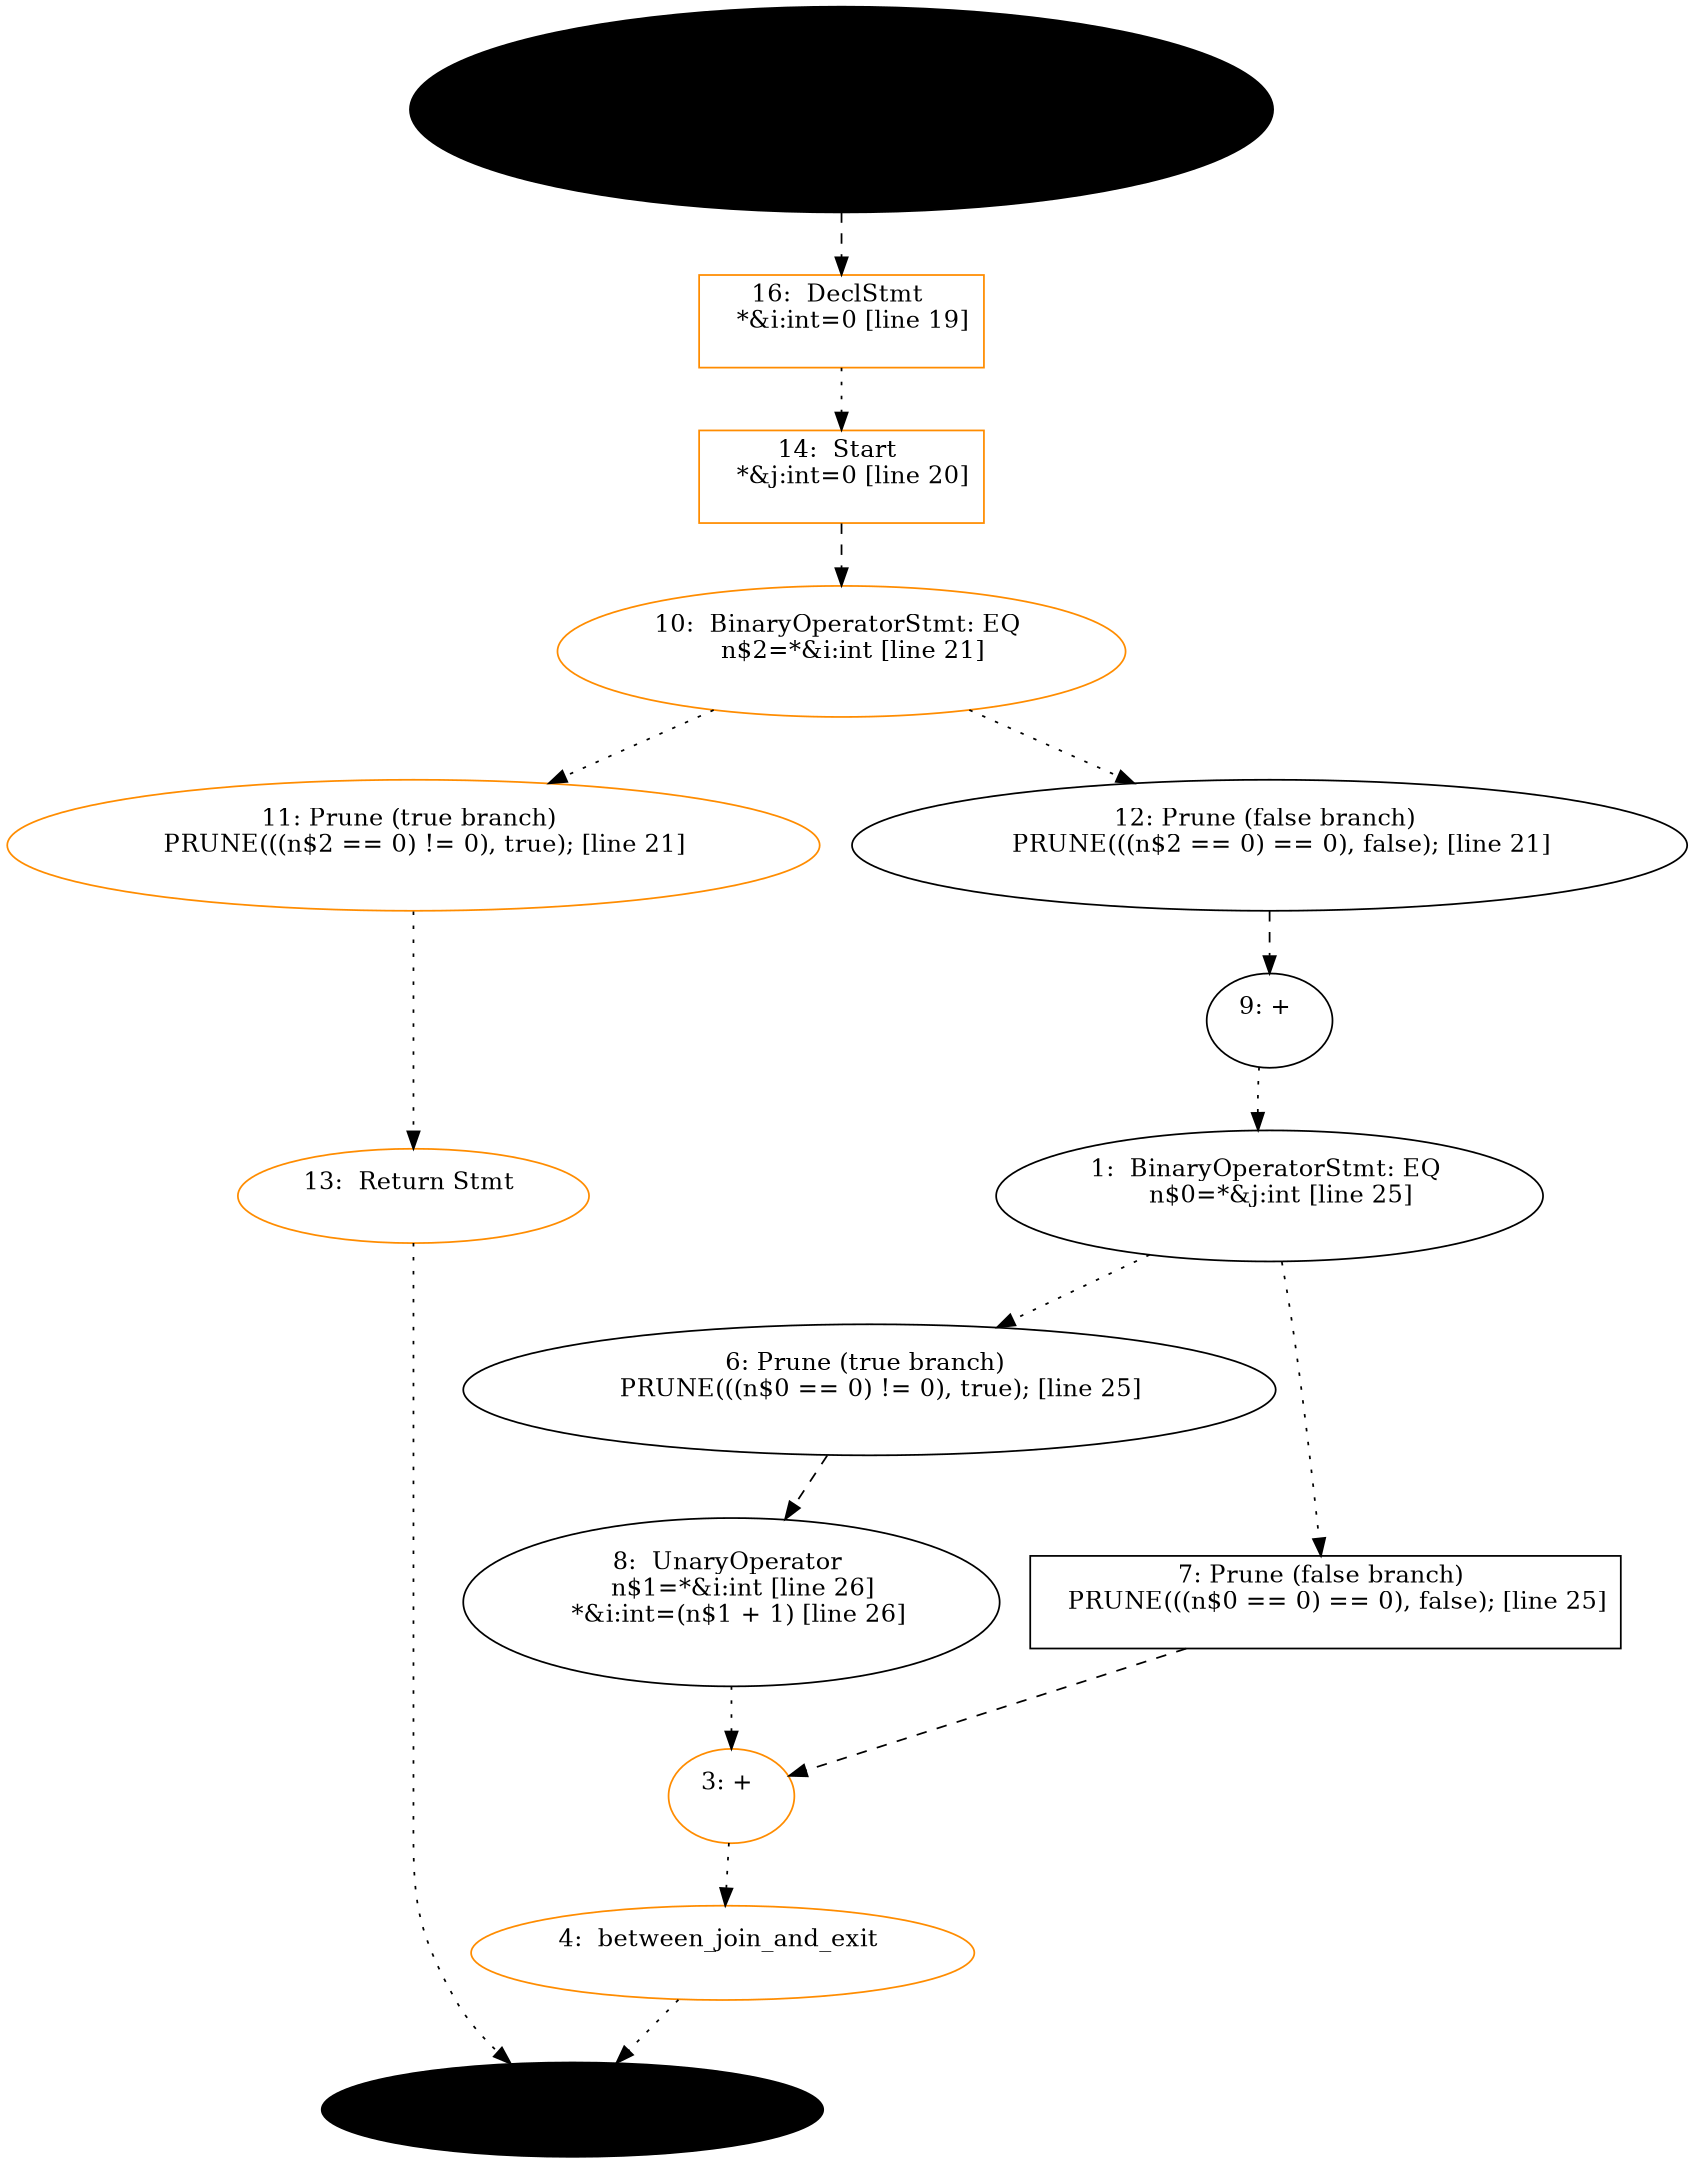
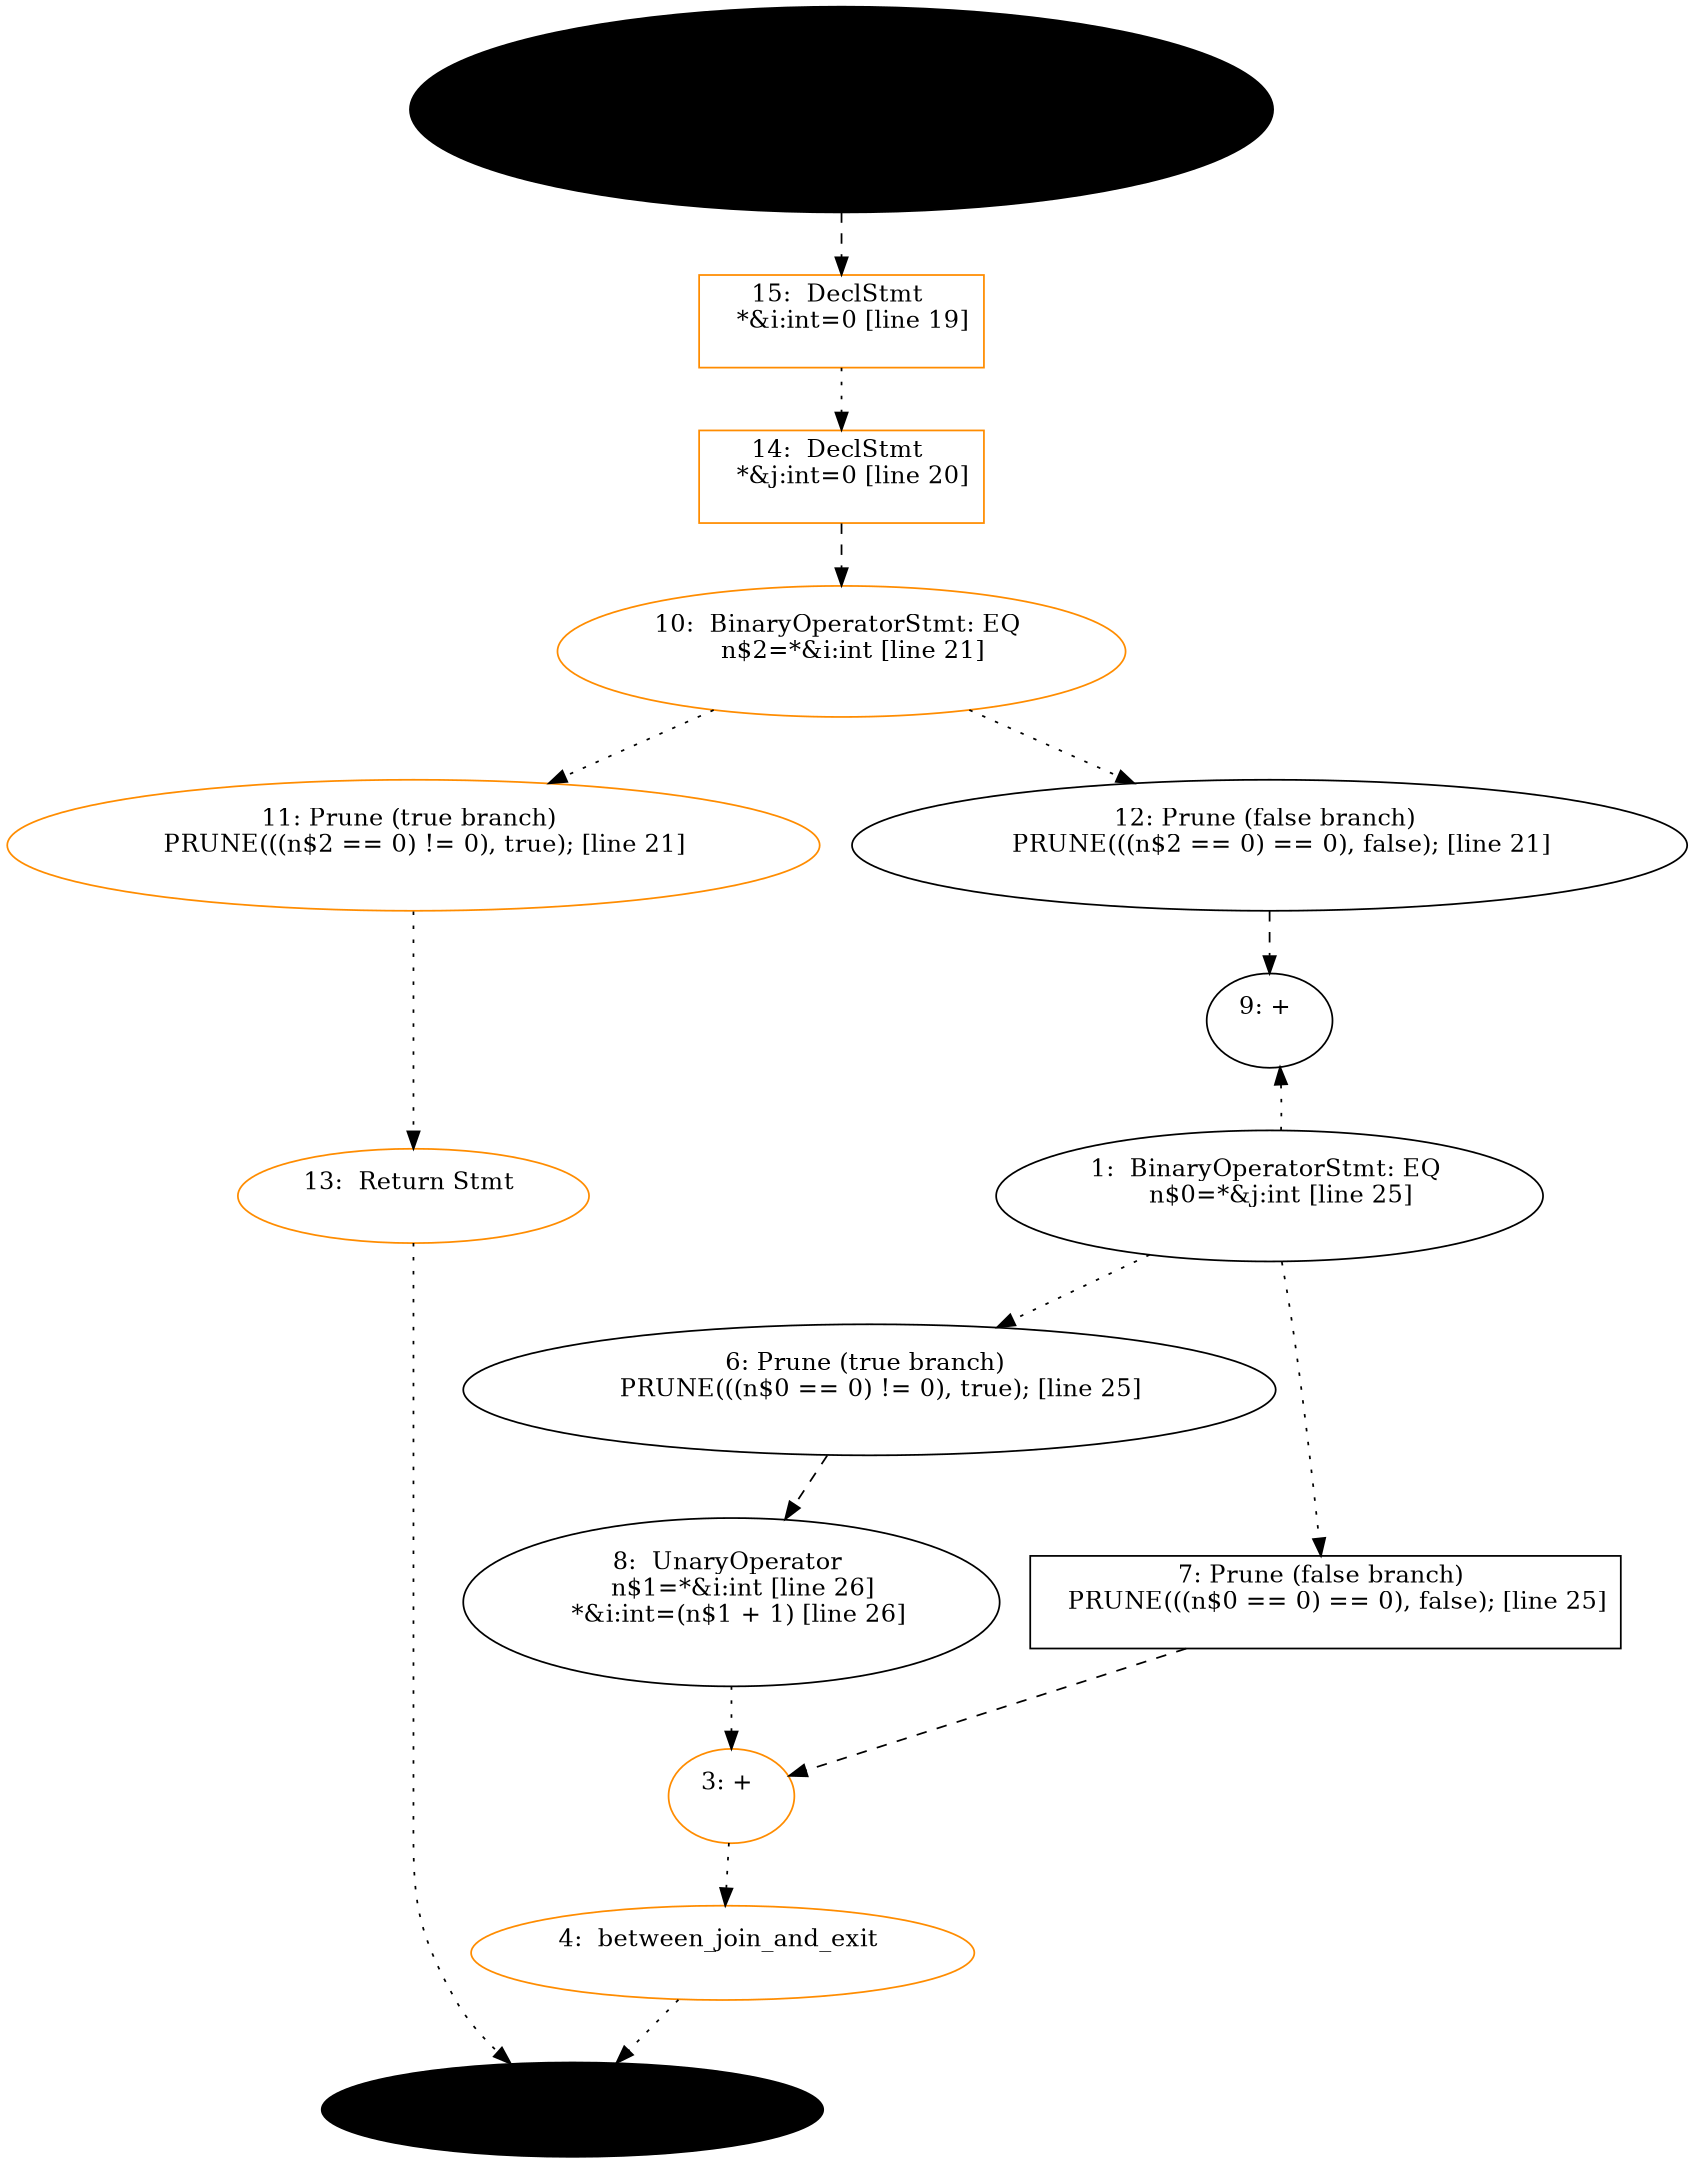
(842, 321) -> (842, 321)
(842, 477) -> (842, 477)
(1258, 1090) -> (1281, 1107)
